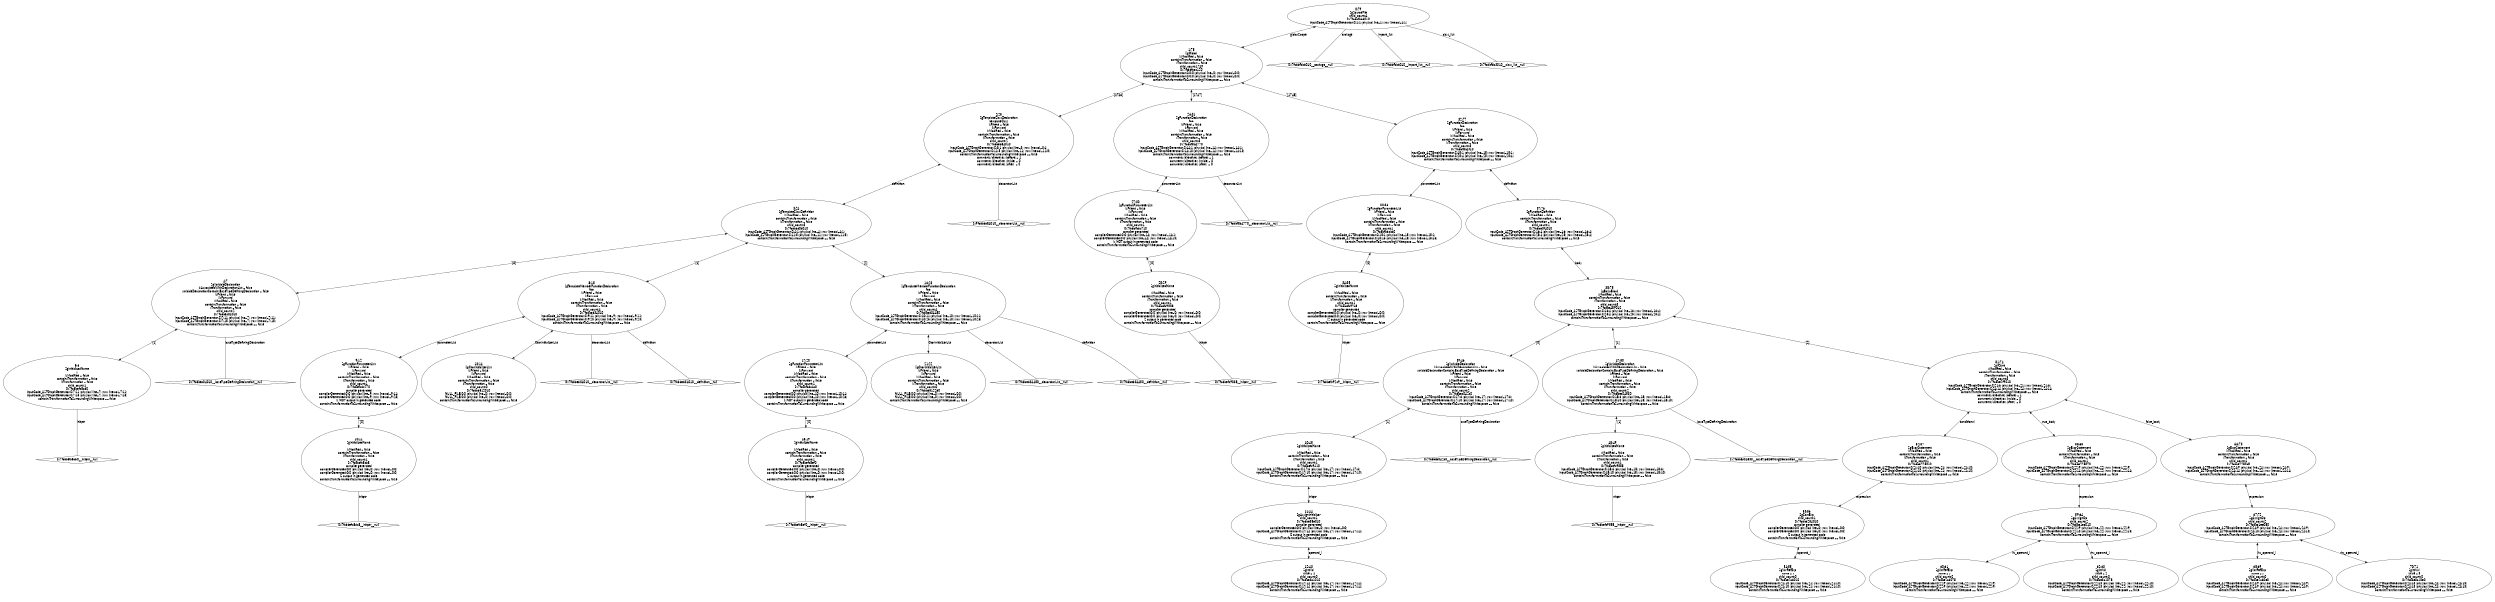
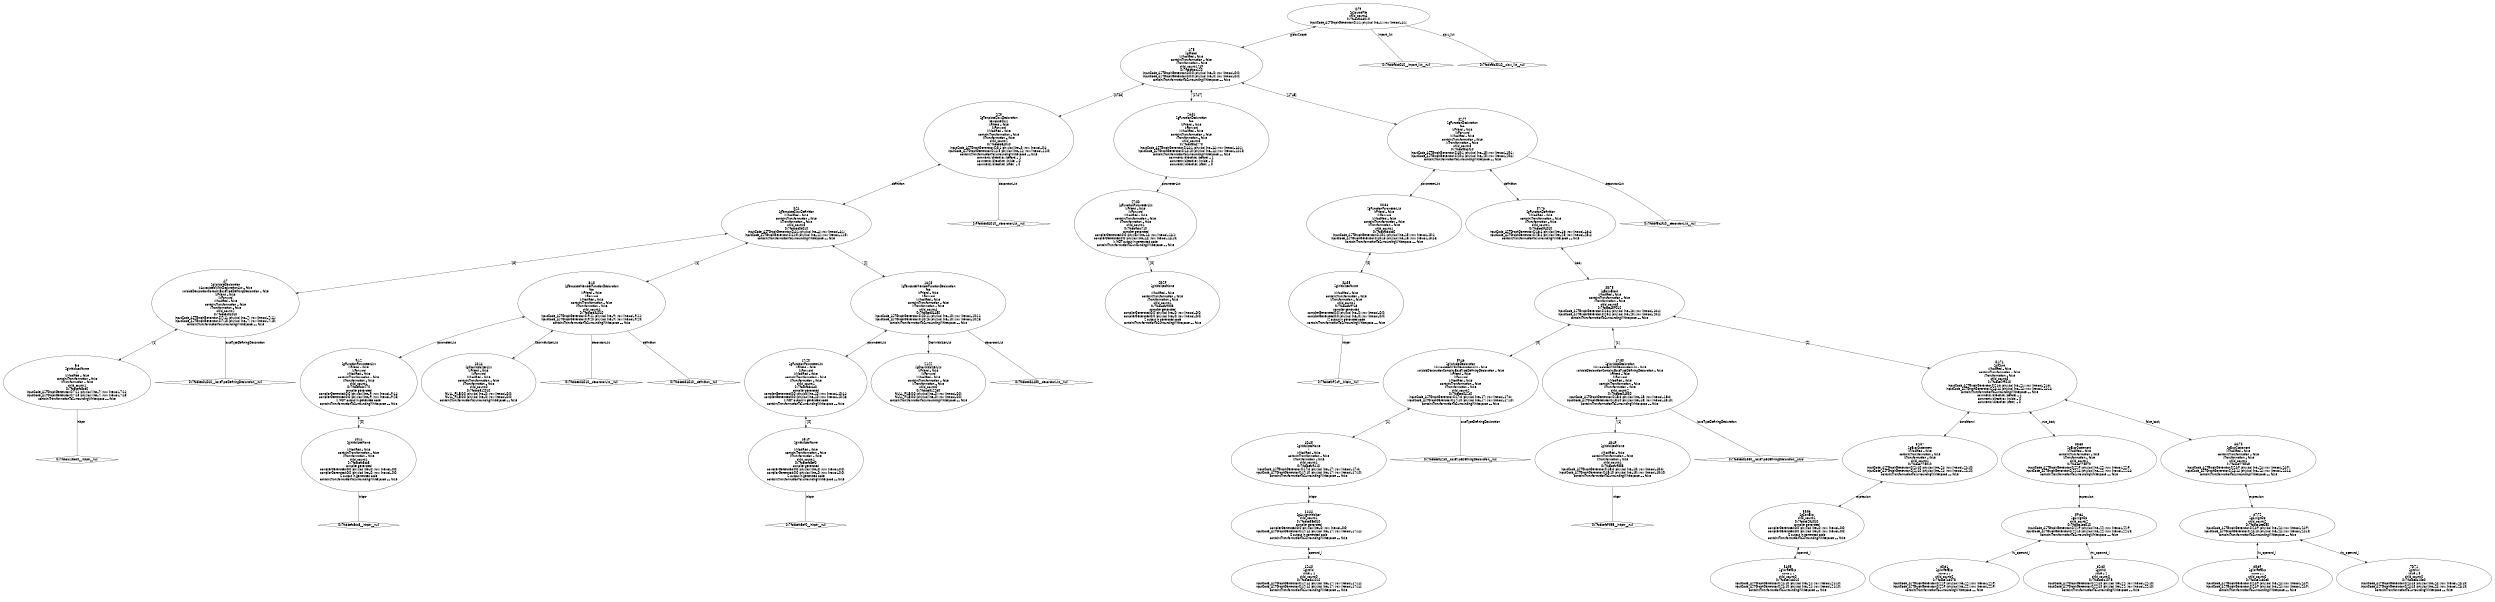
(1311, 65) -> none
(1252, 224) -> none
none -> (1670, 224)
(1144, 383) -> none
(1236, 383) -> none
(77, 460) -> (77, 460)
(1766, 460) -> (1766, 460)
